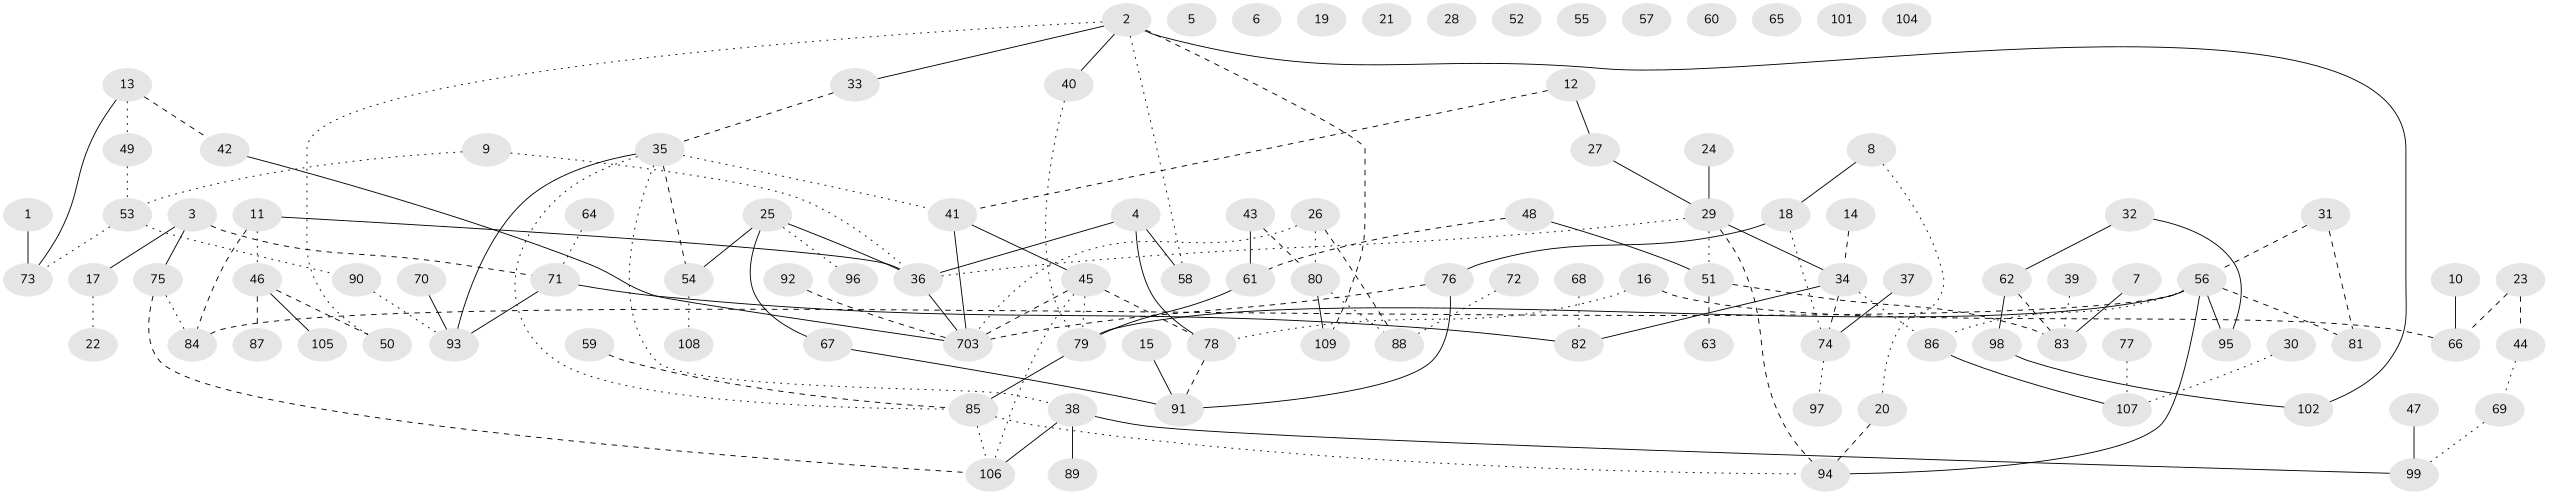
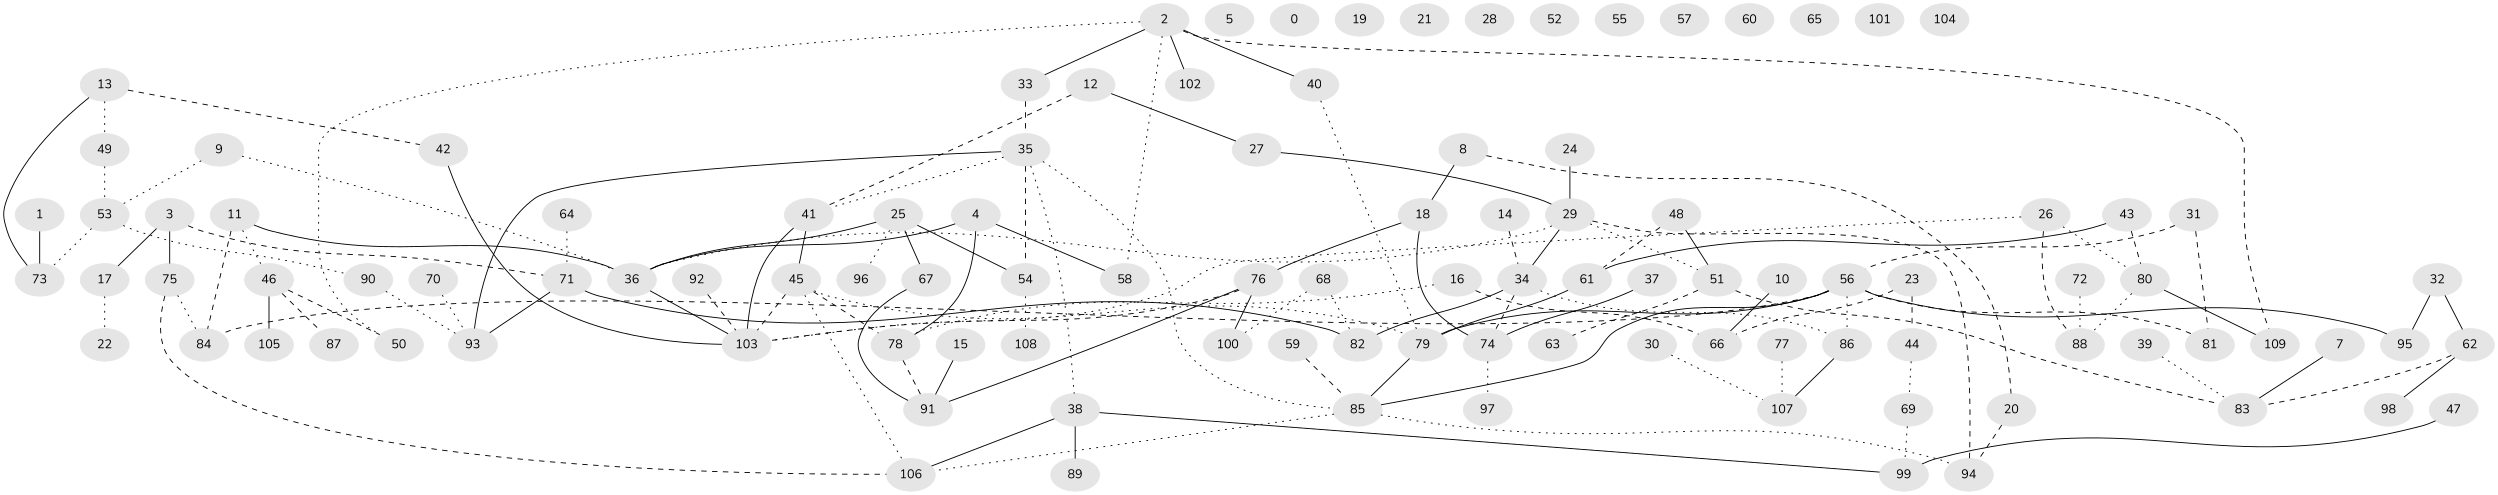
(1257, 20) -> (1295, 20)
(1805, 280) -> (1423, 293)
(1944, 283) -> (1806, 183)
(435, 307) -> (453, 312)
(968, 345) -> (747, 345)
none -> (1228, 345)
(2148, 389) -> none
(2076, 455) -> (1604, 343)
